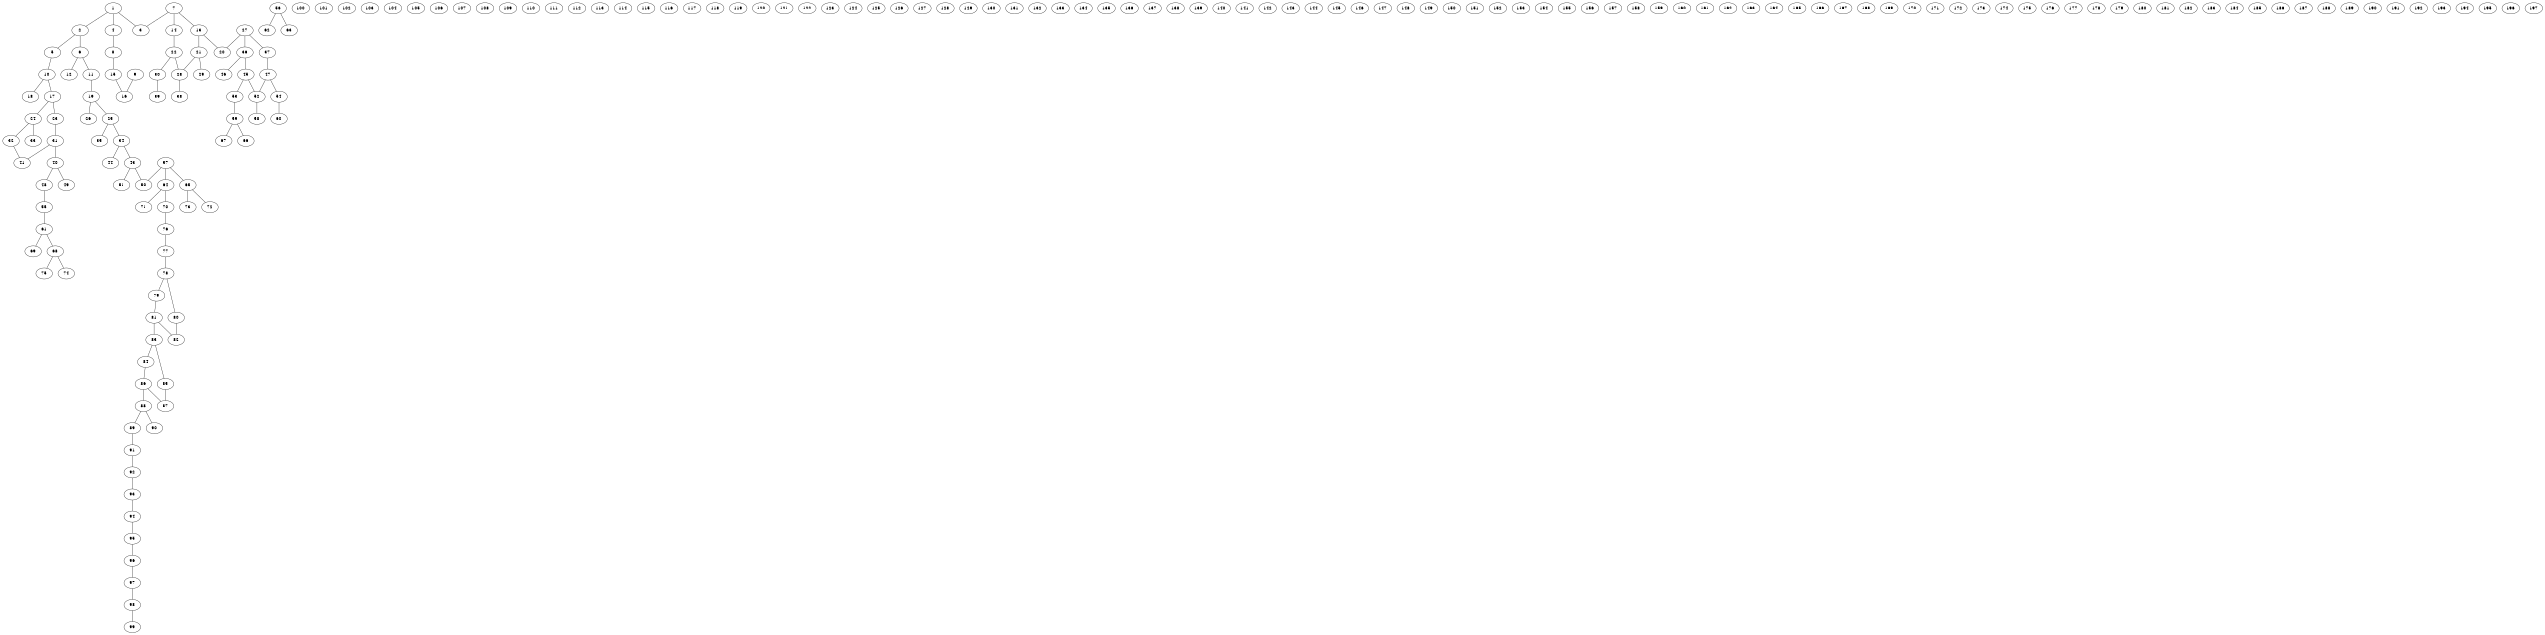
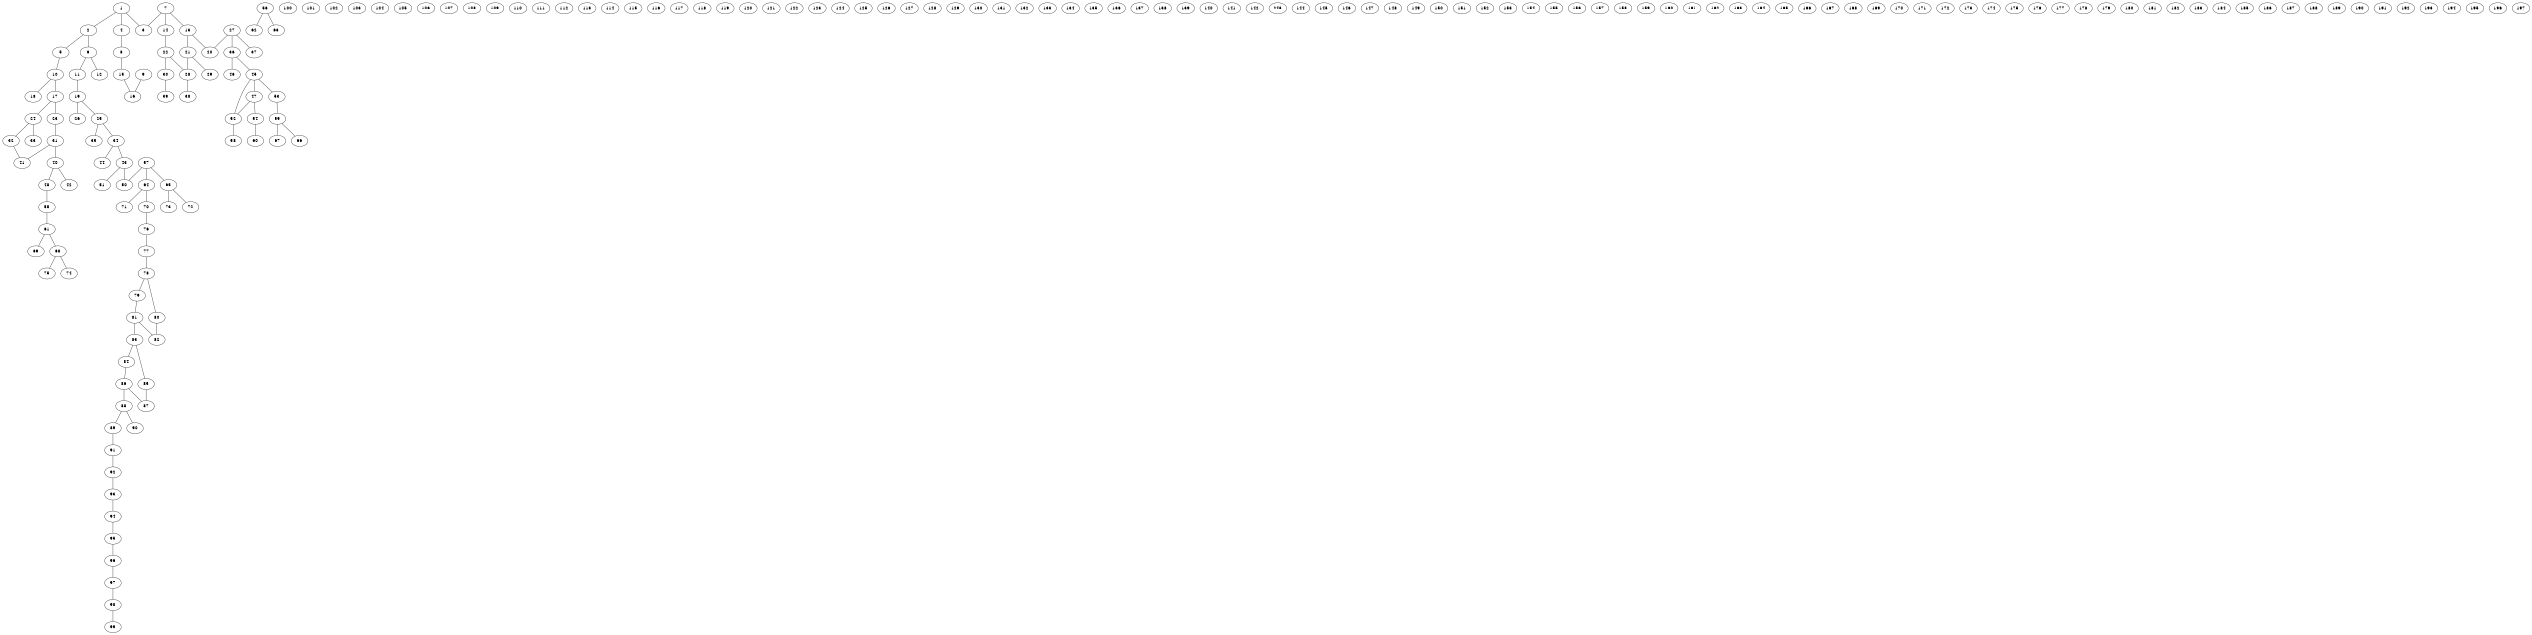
(1291, 8) -> (1278, 8)
(268, 64) -> (254, 86)
(66, 185) -> (69, 185)
